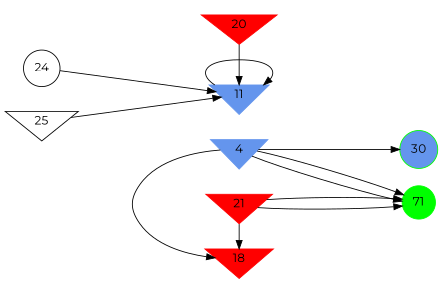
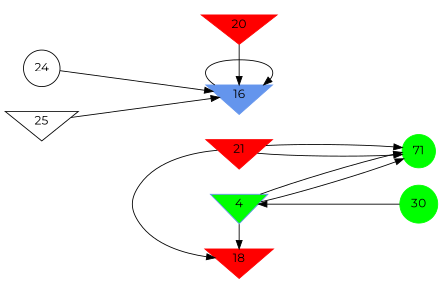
(239, 95) -> (239, 95)
(239, 149) -> (239, 204)
(325, 149) -> (333, 204)
(419, 149) -> (419, 204)
